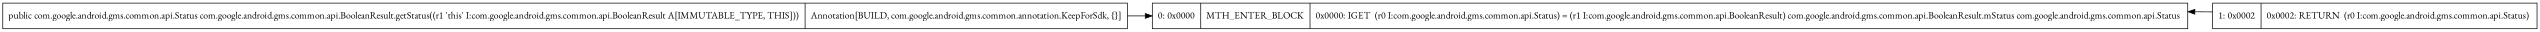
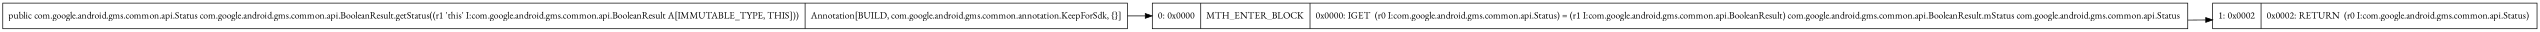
(2204, 12) -> (2197, 20)
